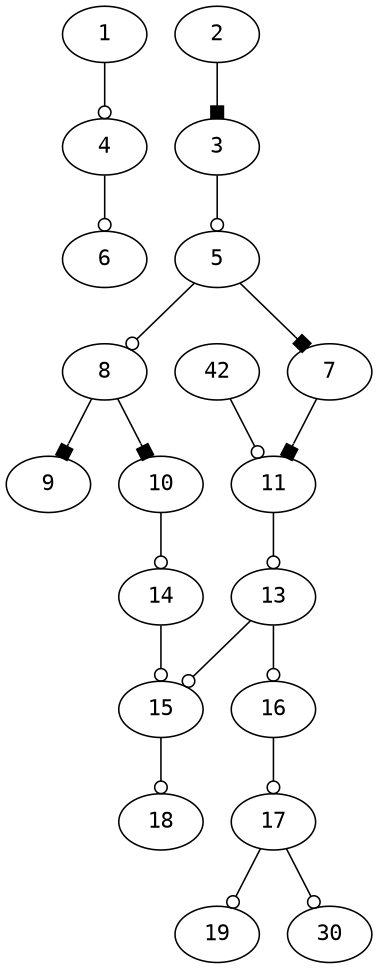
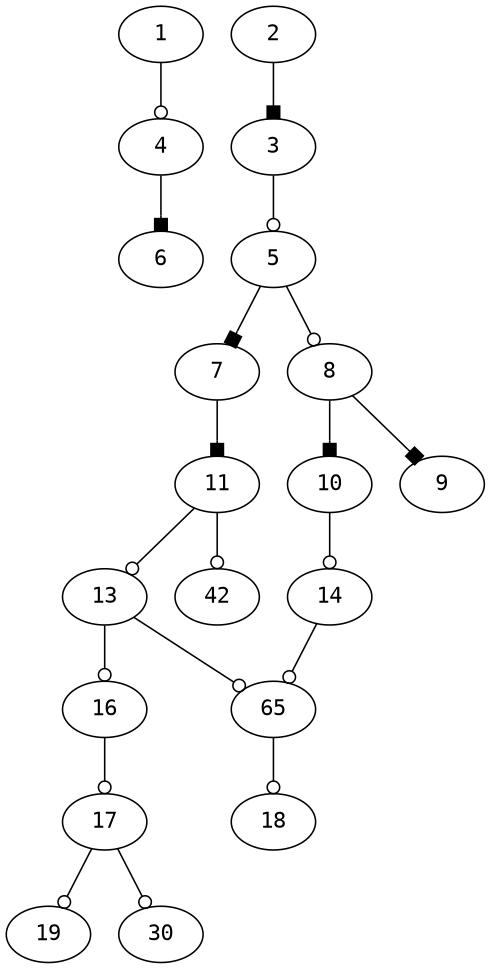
(105, 197) -> (161, 195)
(242, 423) -> (217, 535)
(161, 709) -> (273, 709)
